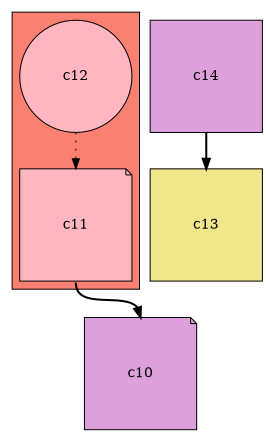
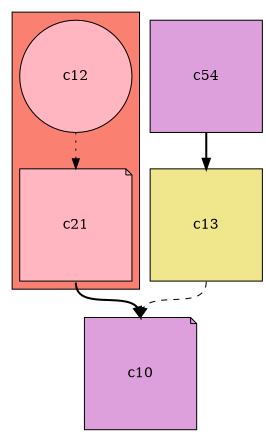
(206, 76) -> (206, 76)
(76, 225) -> (76, 225)
none -> (178, 299)
